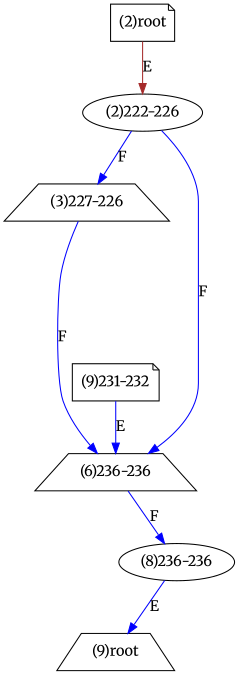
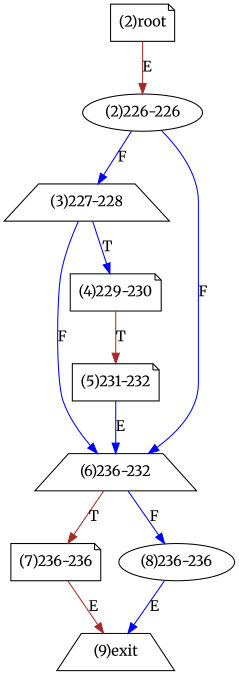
(143, 113) -> (143, 113)
(87, 203) -> (87, 203)
none -> (116, 292)
(116, 382) -> (116, 382)
(116, 472) -> (116, 472)
none -> (56, 562)
(116, 652) -> (116, 652)
